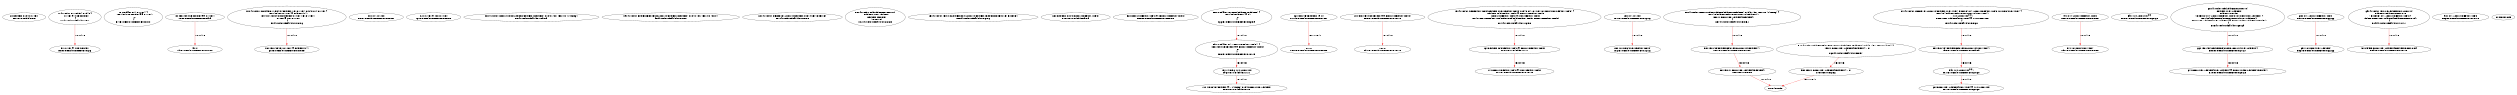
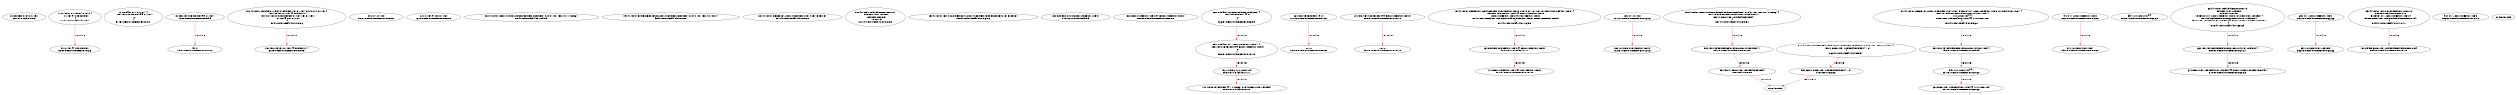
(1315, 36) -> (1314, 36)
